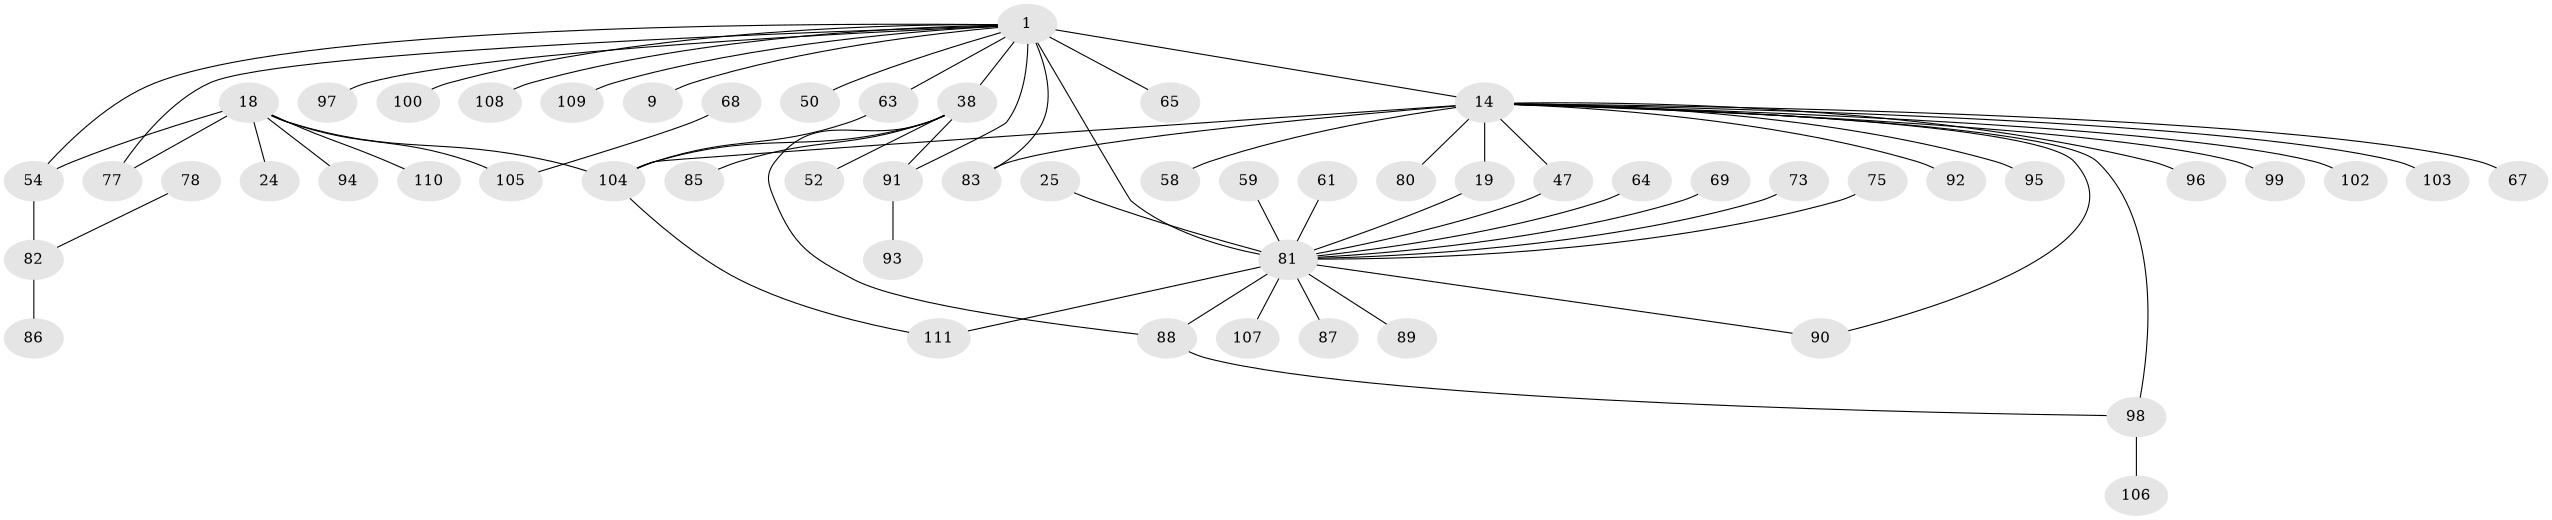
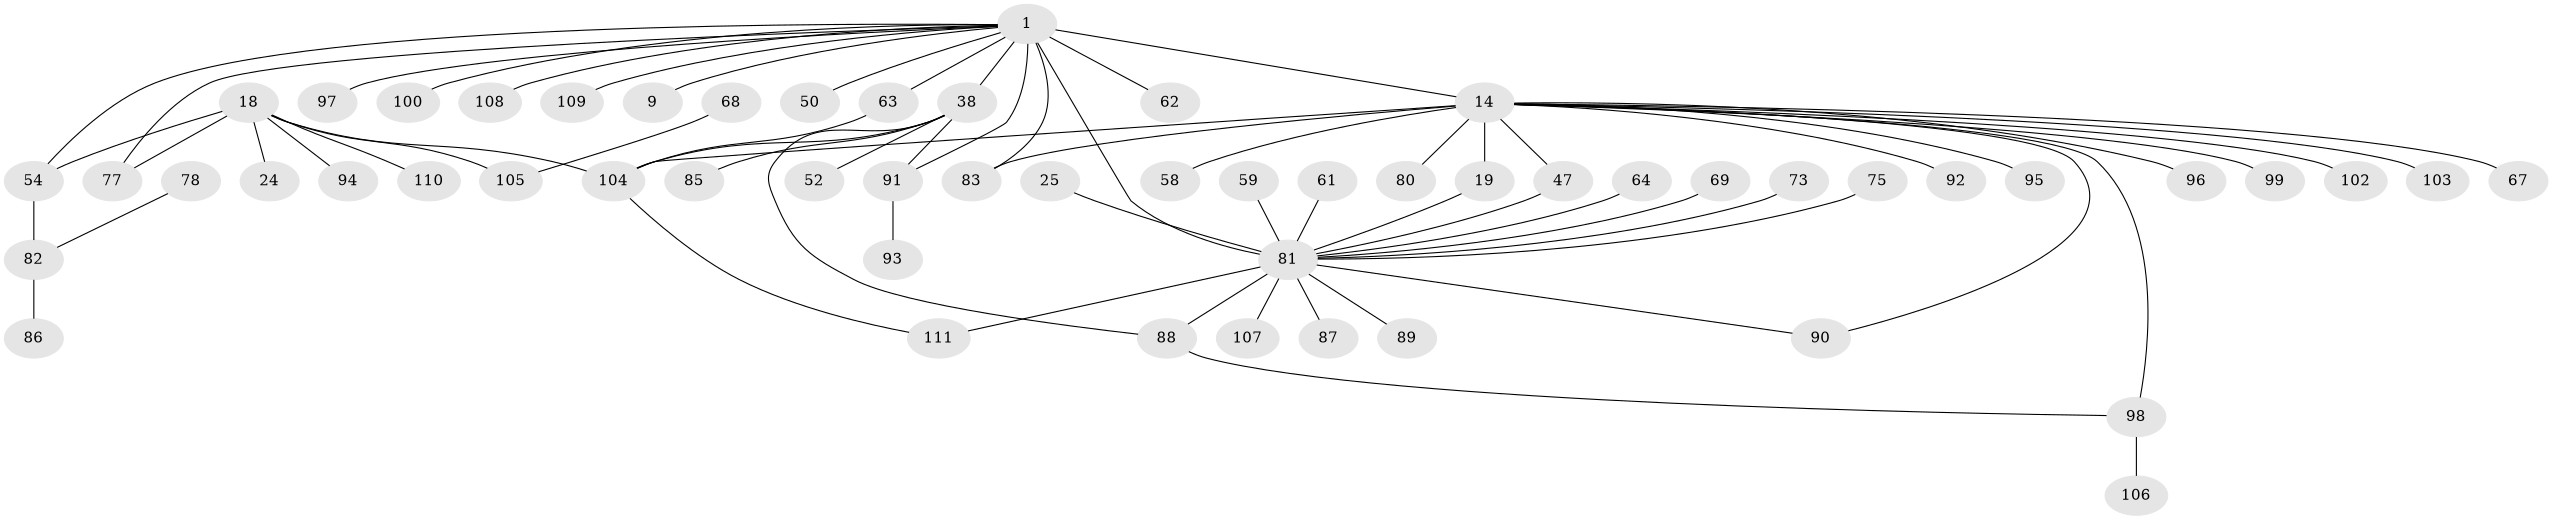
(1170, 103) -> (1170, 103)
